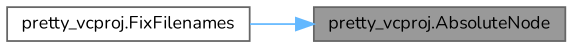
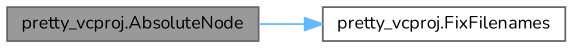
(273, 24) -> (282, 24)
